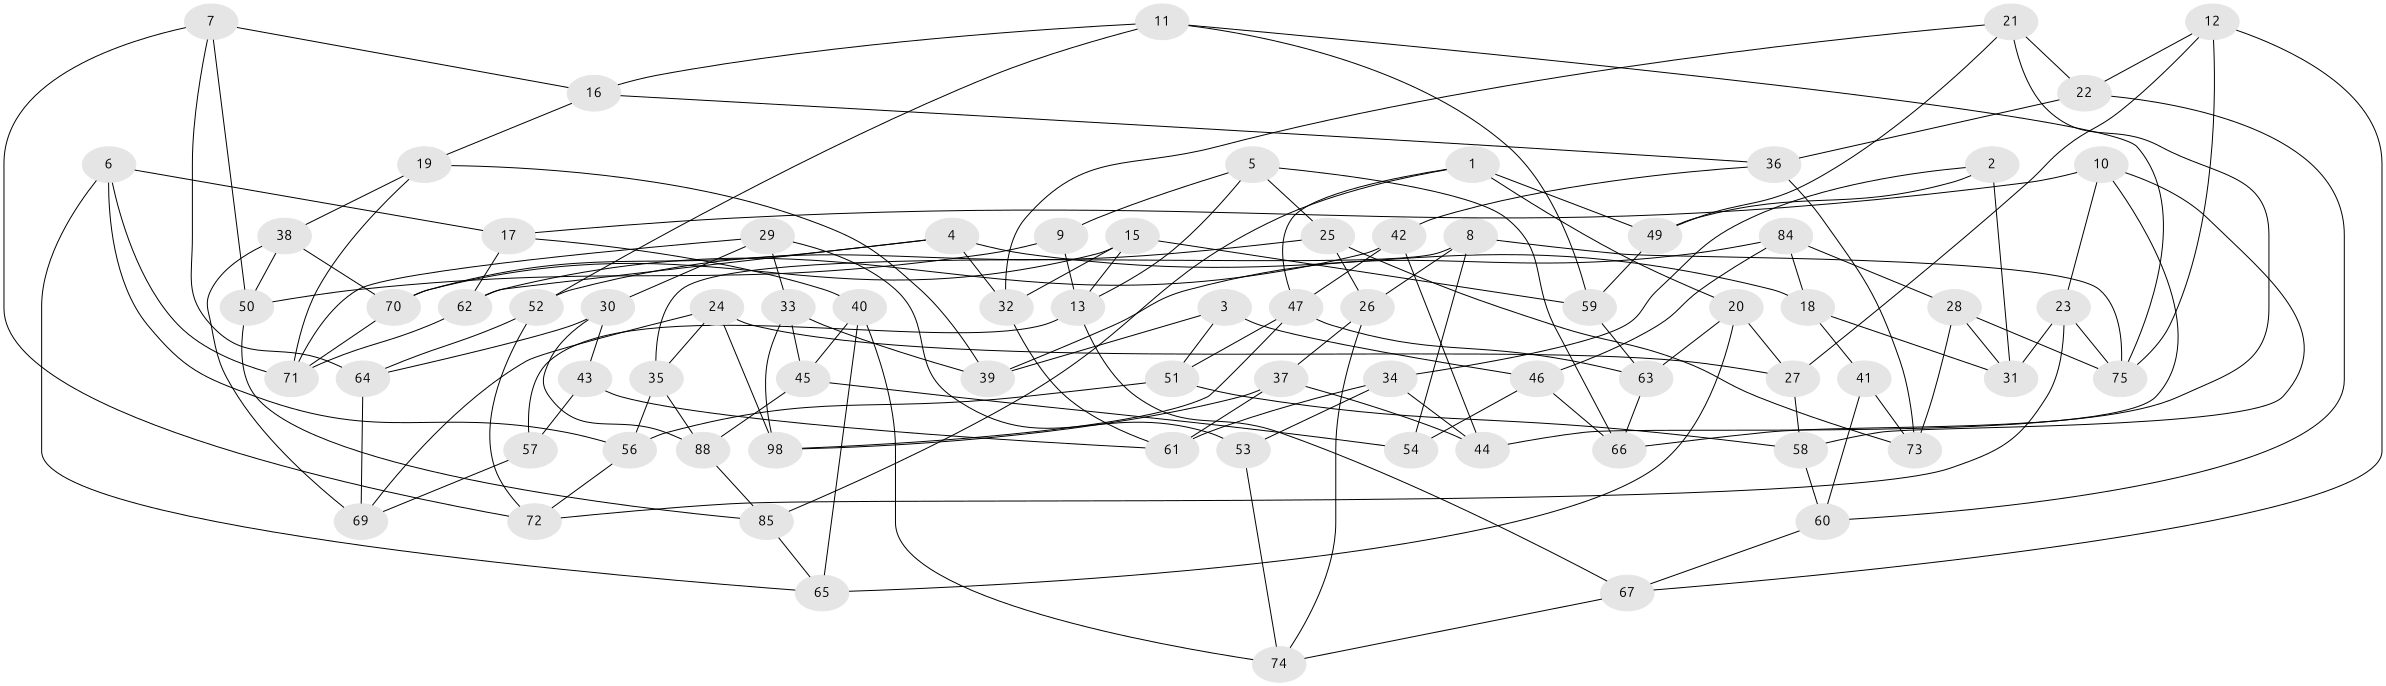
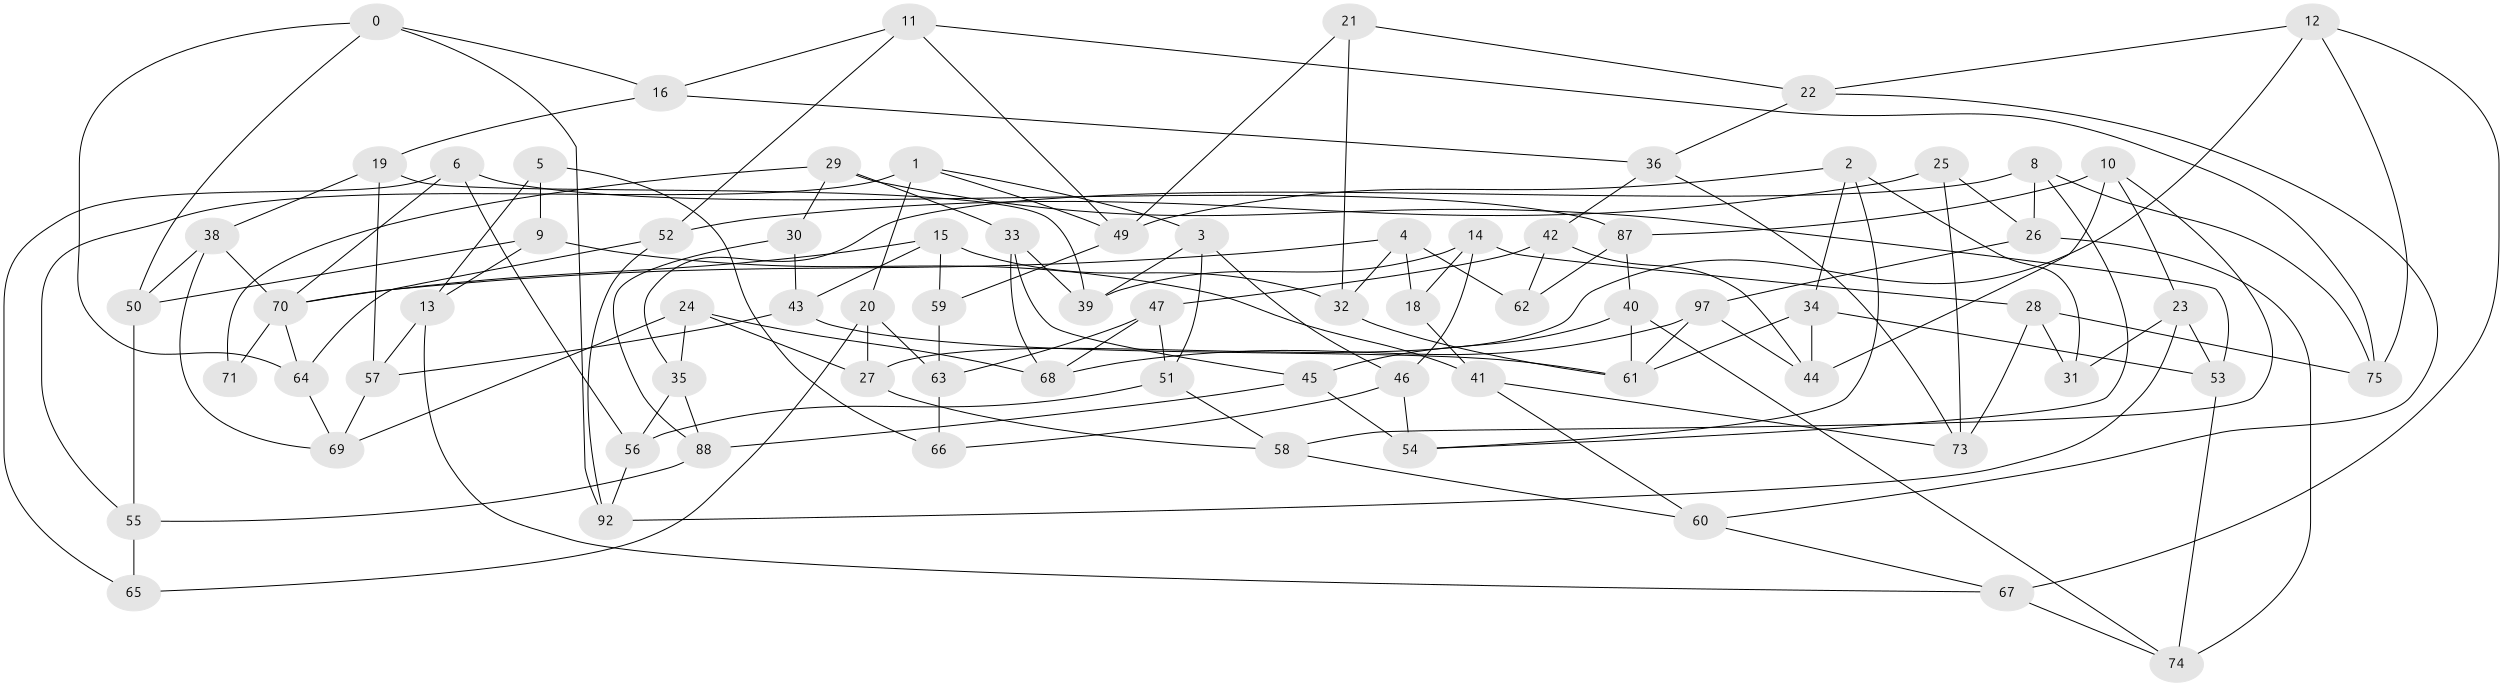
(211, 22) -> (377, 22)
(1421, 91) -> (1016, 129)
(1290, 200) -> none
(1291, 221) -> (1050, 191)
(509, 236) -> (1625, 236)
(1786, 236) -> (1476, 236)
(336, 261) -> (376, 272)
(1105, 272) -> (864, 274)
none -> (1174, 287)
(160, 302) -> (365, 239)
(378, 343) -> none
(1909, 343) -> none
(2092, 343) -> (2203, 350)
(488, 348) -> (291, 343)
(1281, 379) -> (1703, 307)
(2189, 392) -> none
none -> (1787, 416)
(775, 450) -> (1048, 379)
(840, 457) -> (1631, 343)
(535, 522) -> (606, 522)
(767, 522) -> (134, 522)
